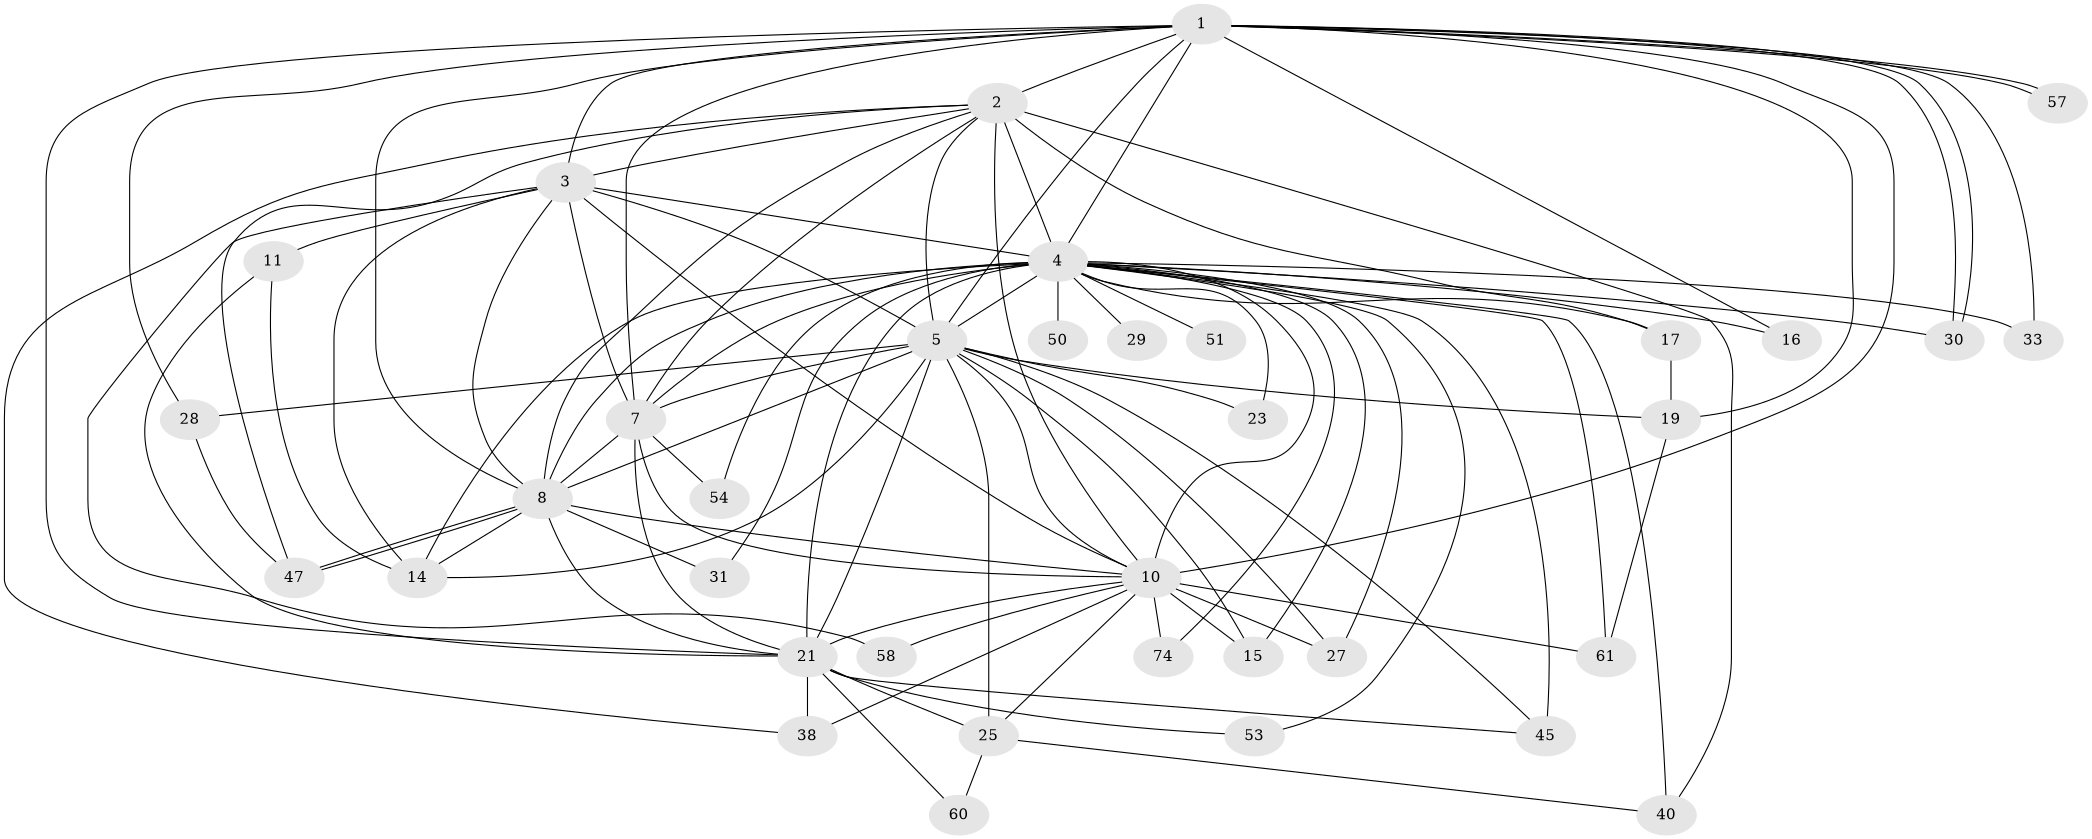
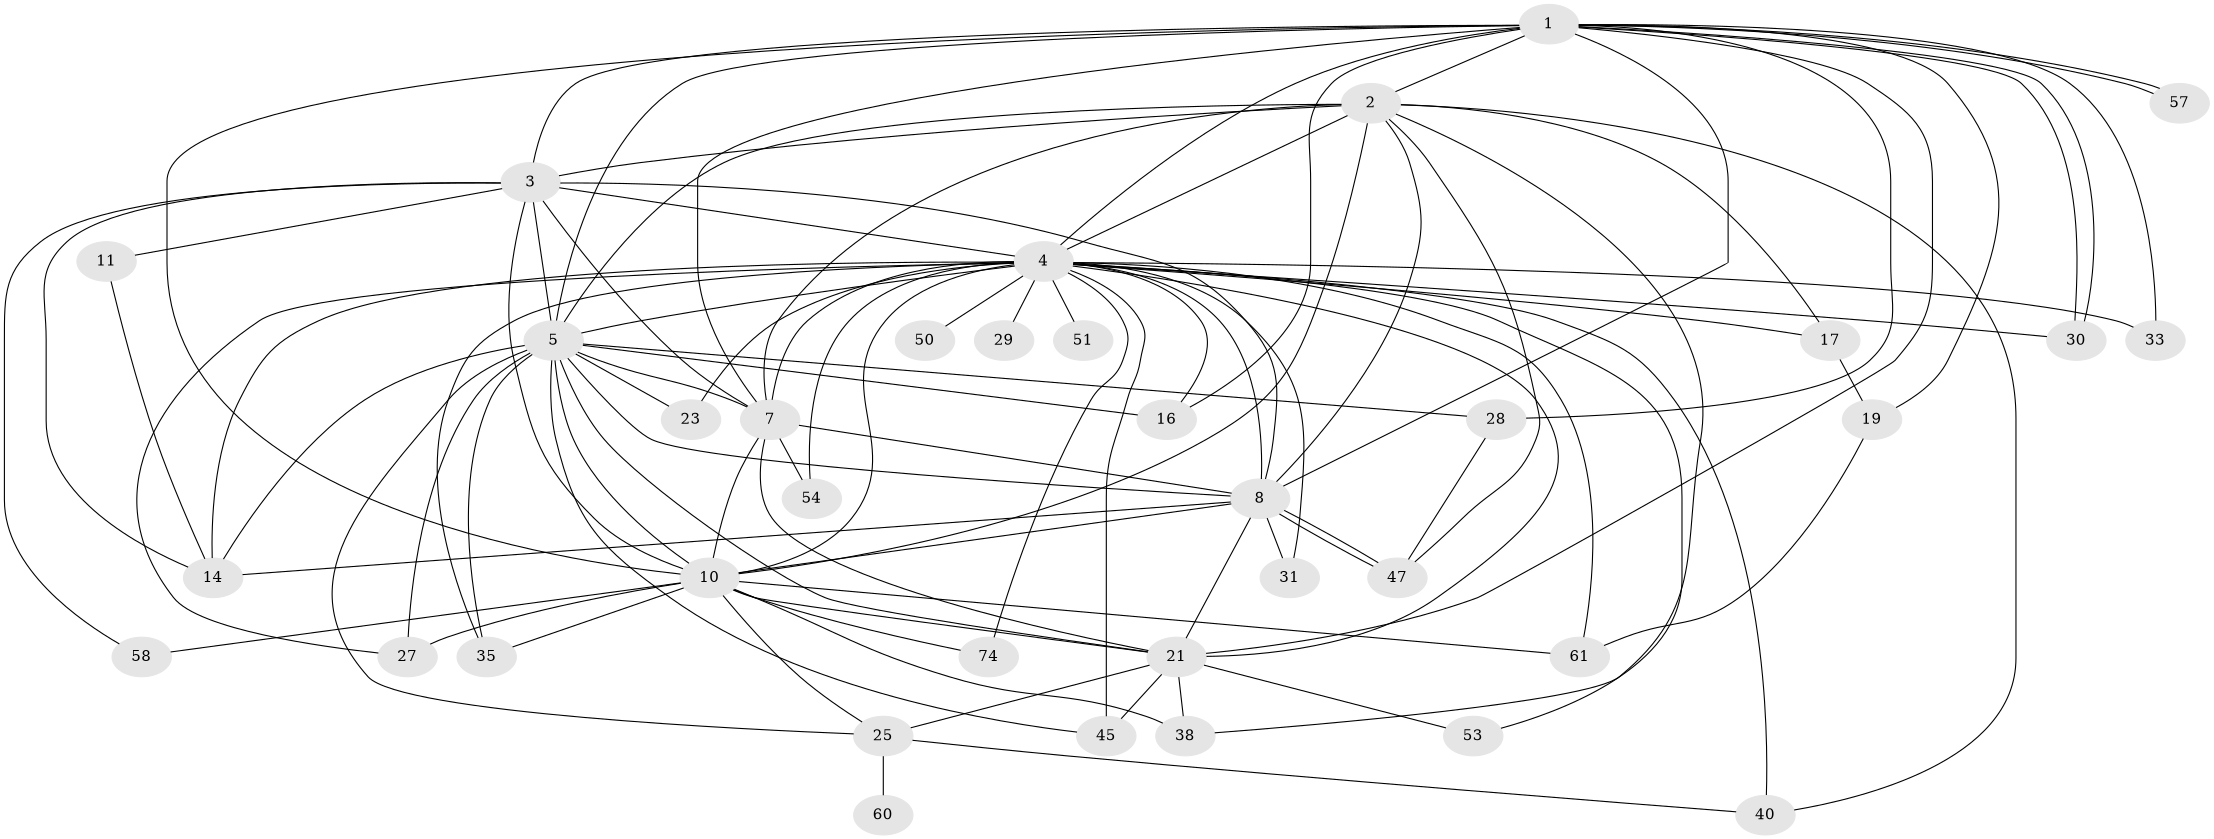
(1302, 394) -> (846, 378)
(315, 620) -> none
(1254, 657) -> (487, 657)
(883, 736) -> none
